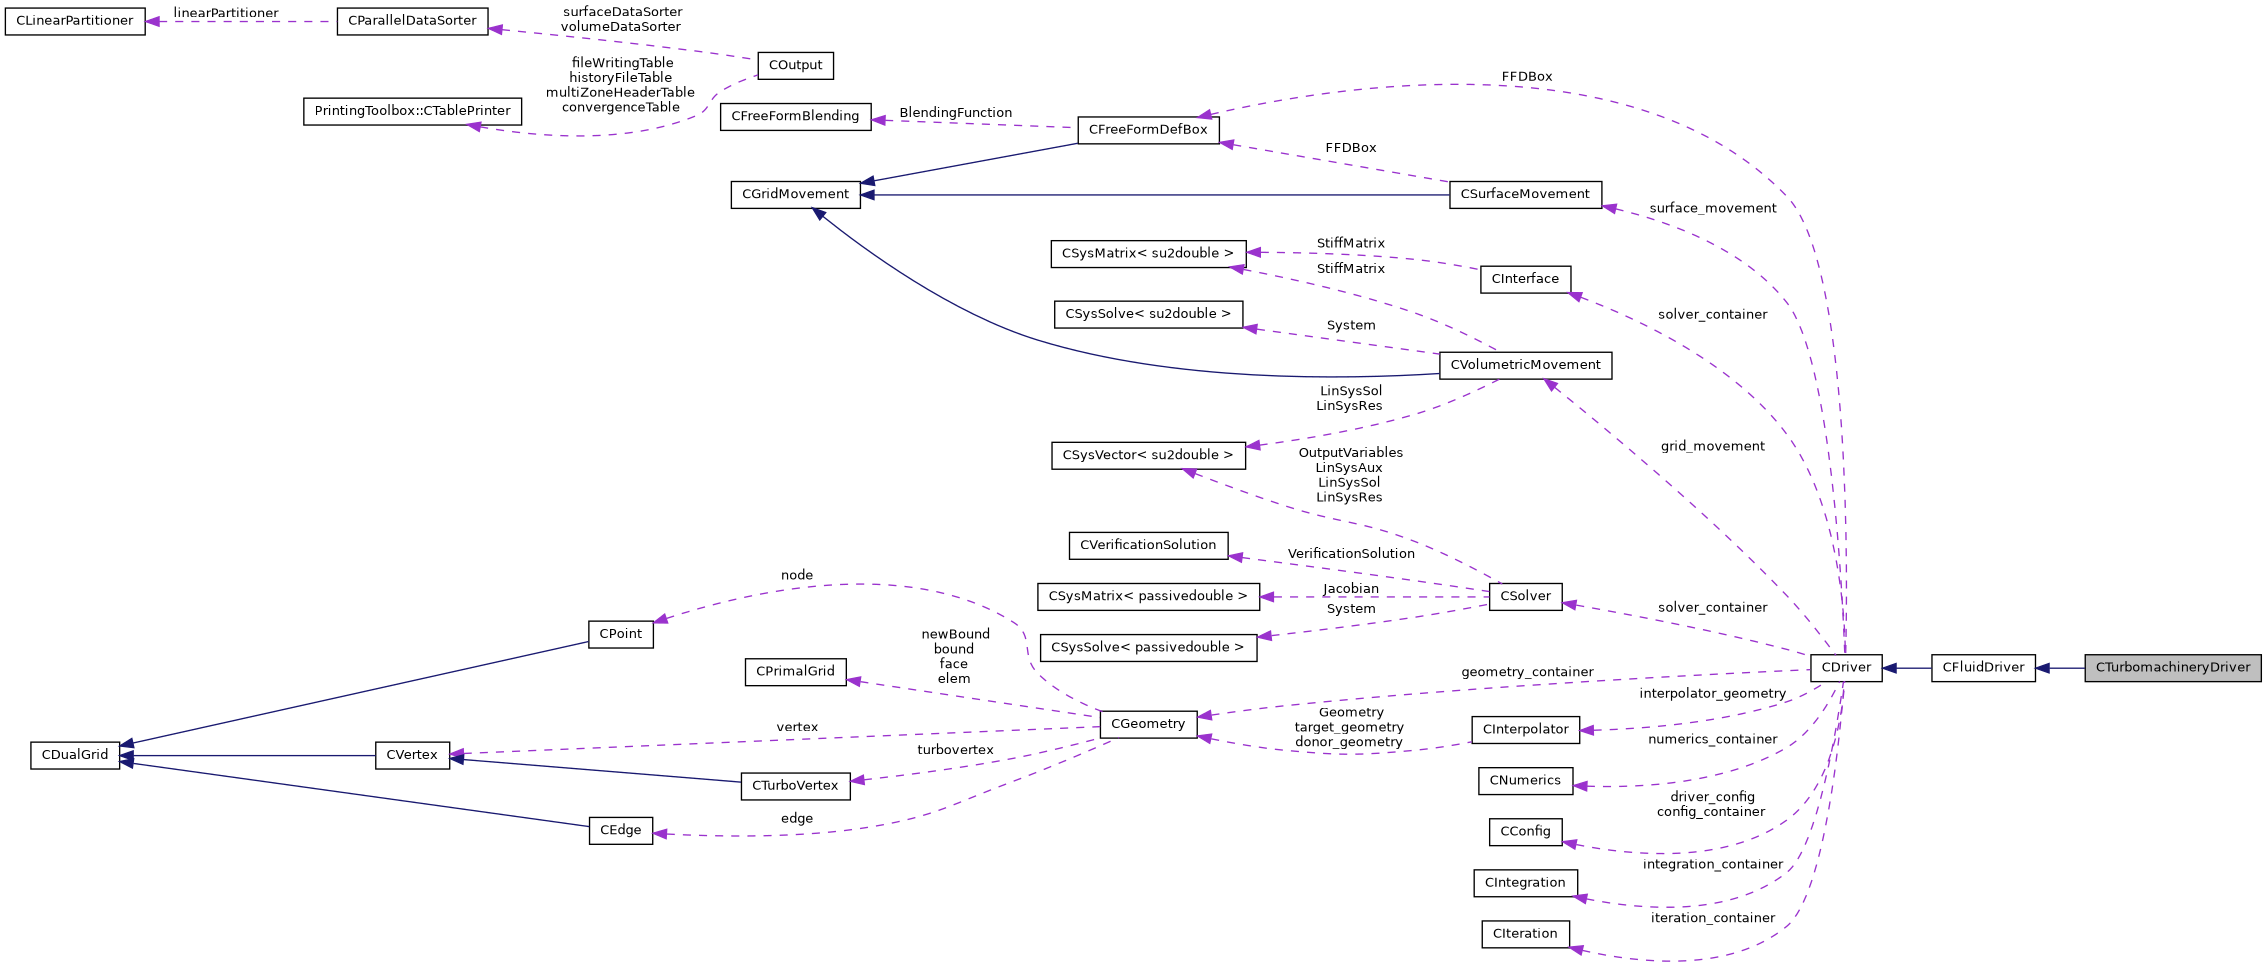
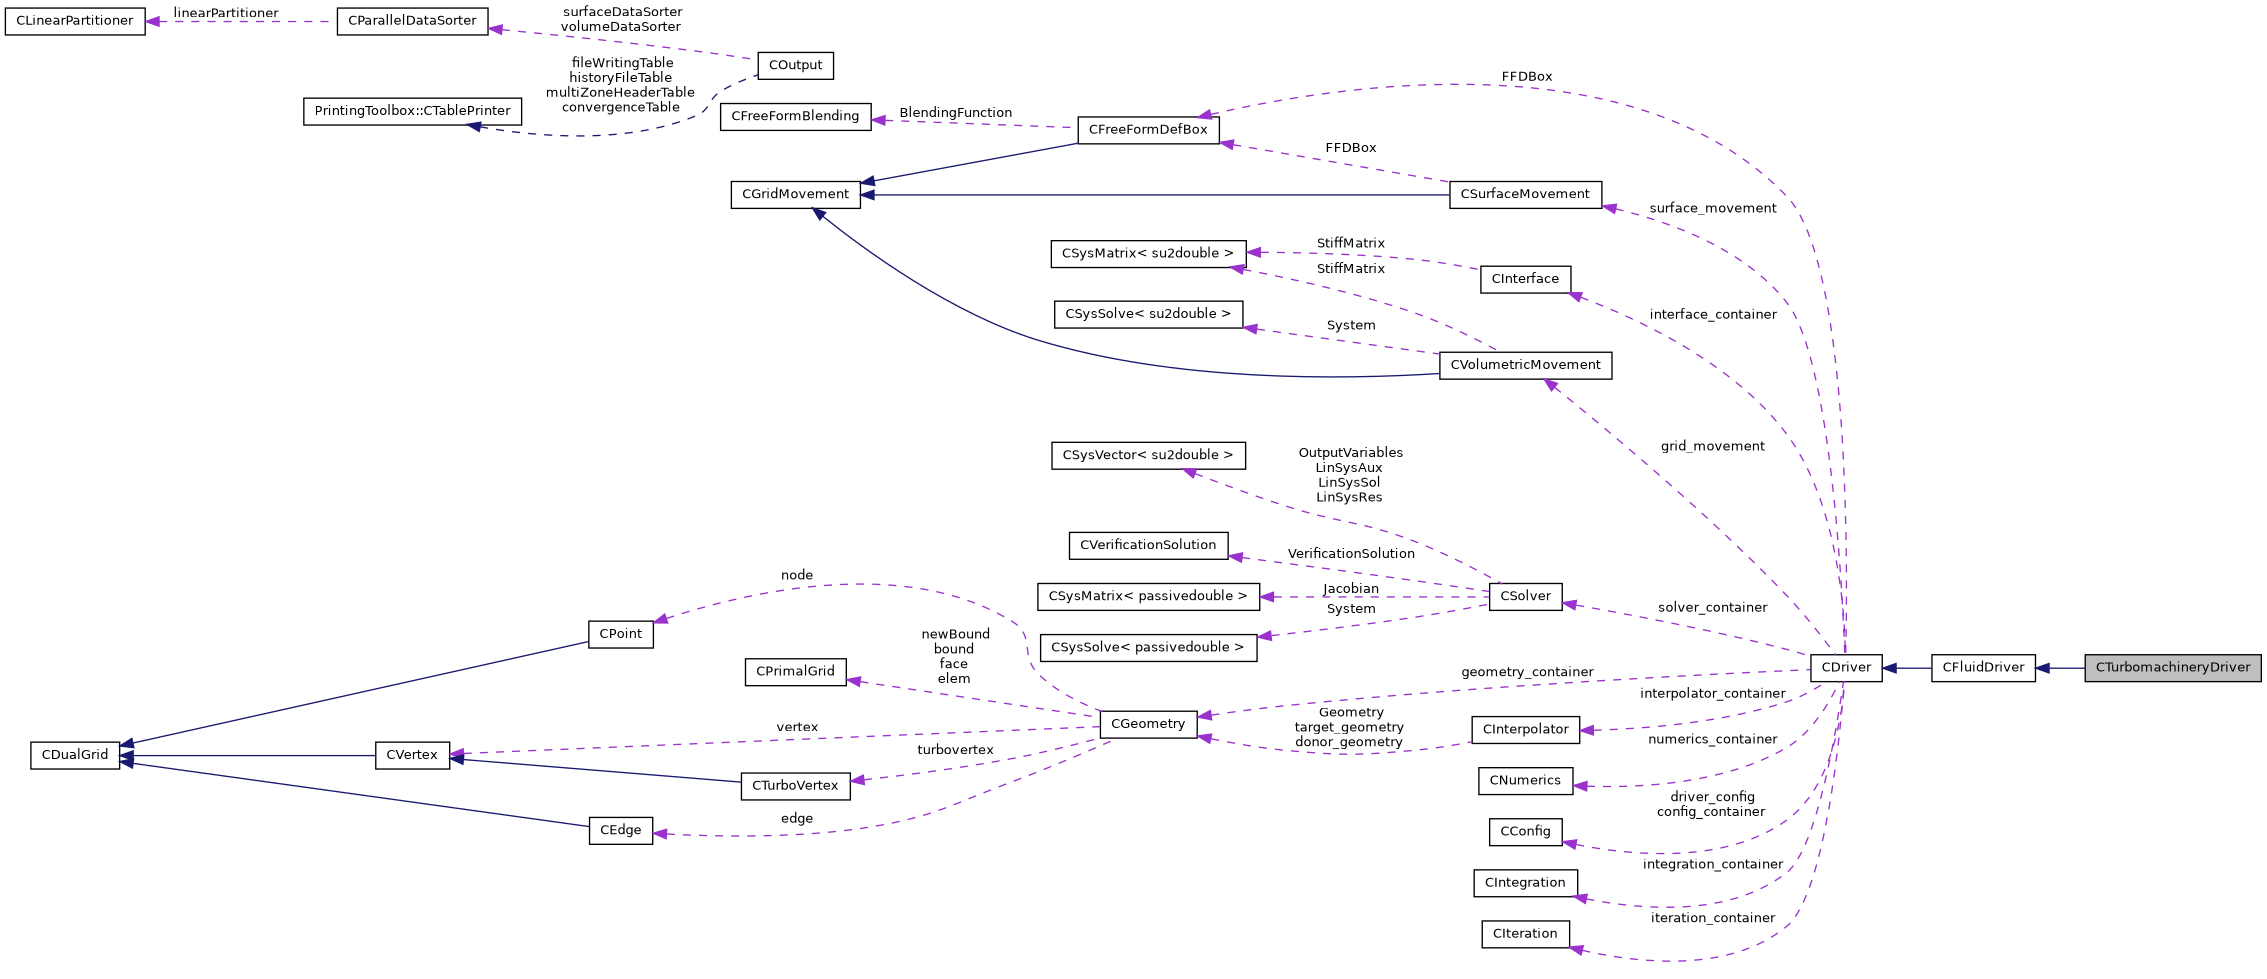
(627, 133) -> (627, 133)
(1711, 315) -> (1711, 315)
(1383, 423) -> none
(1711, 694) -> (1711, 694)
